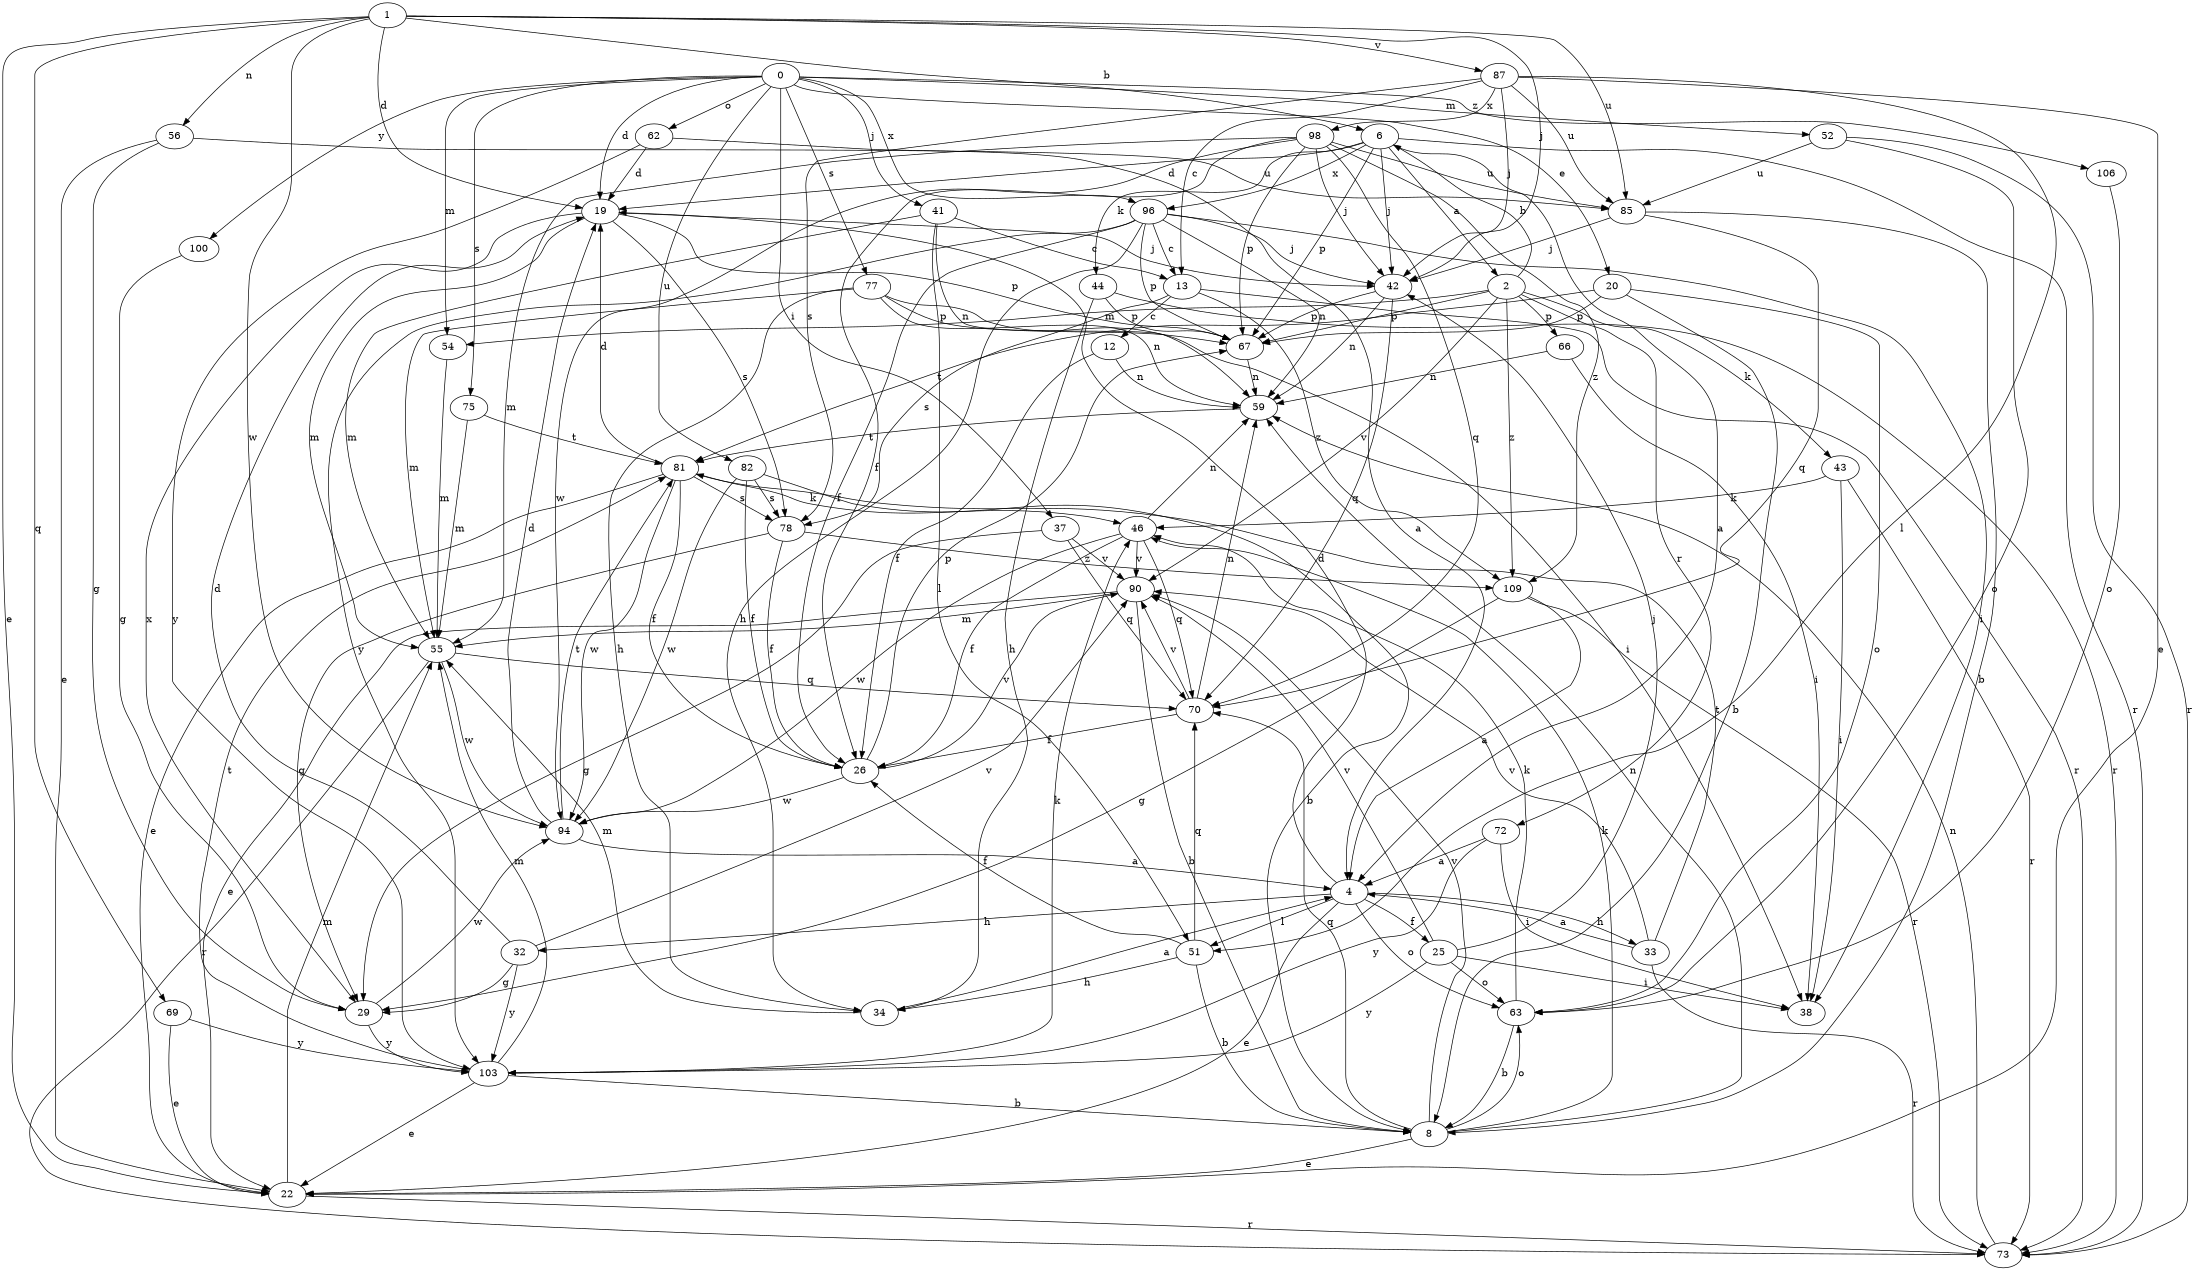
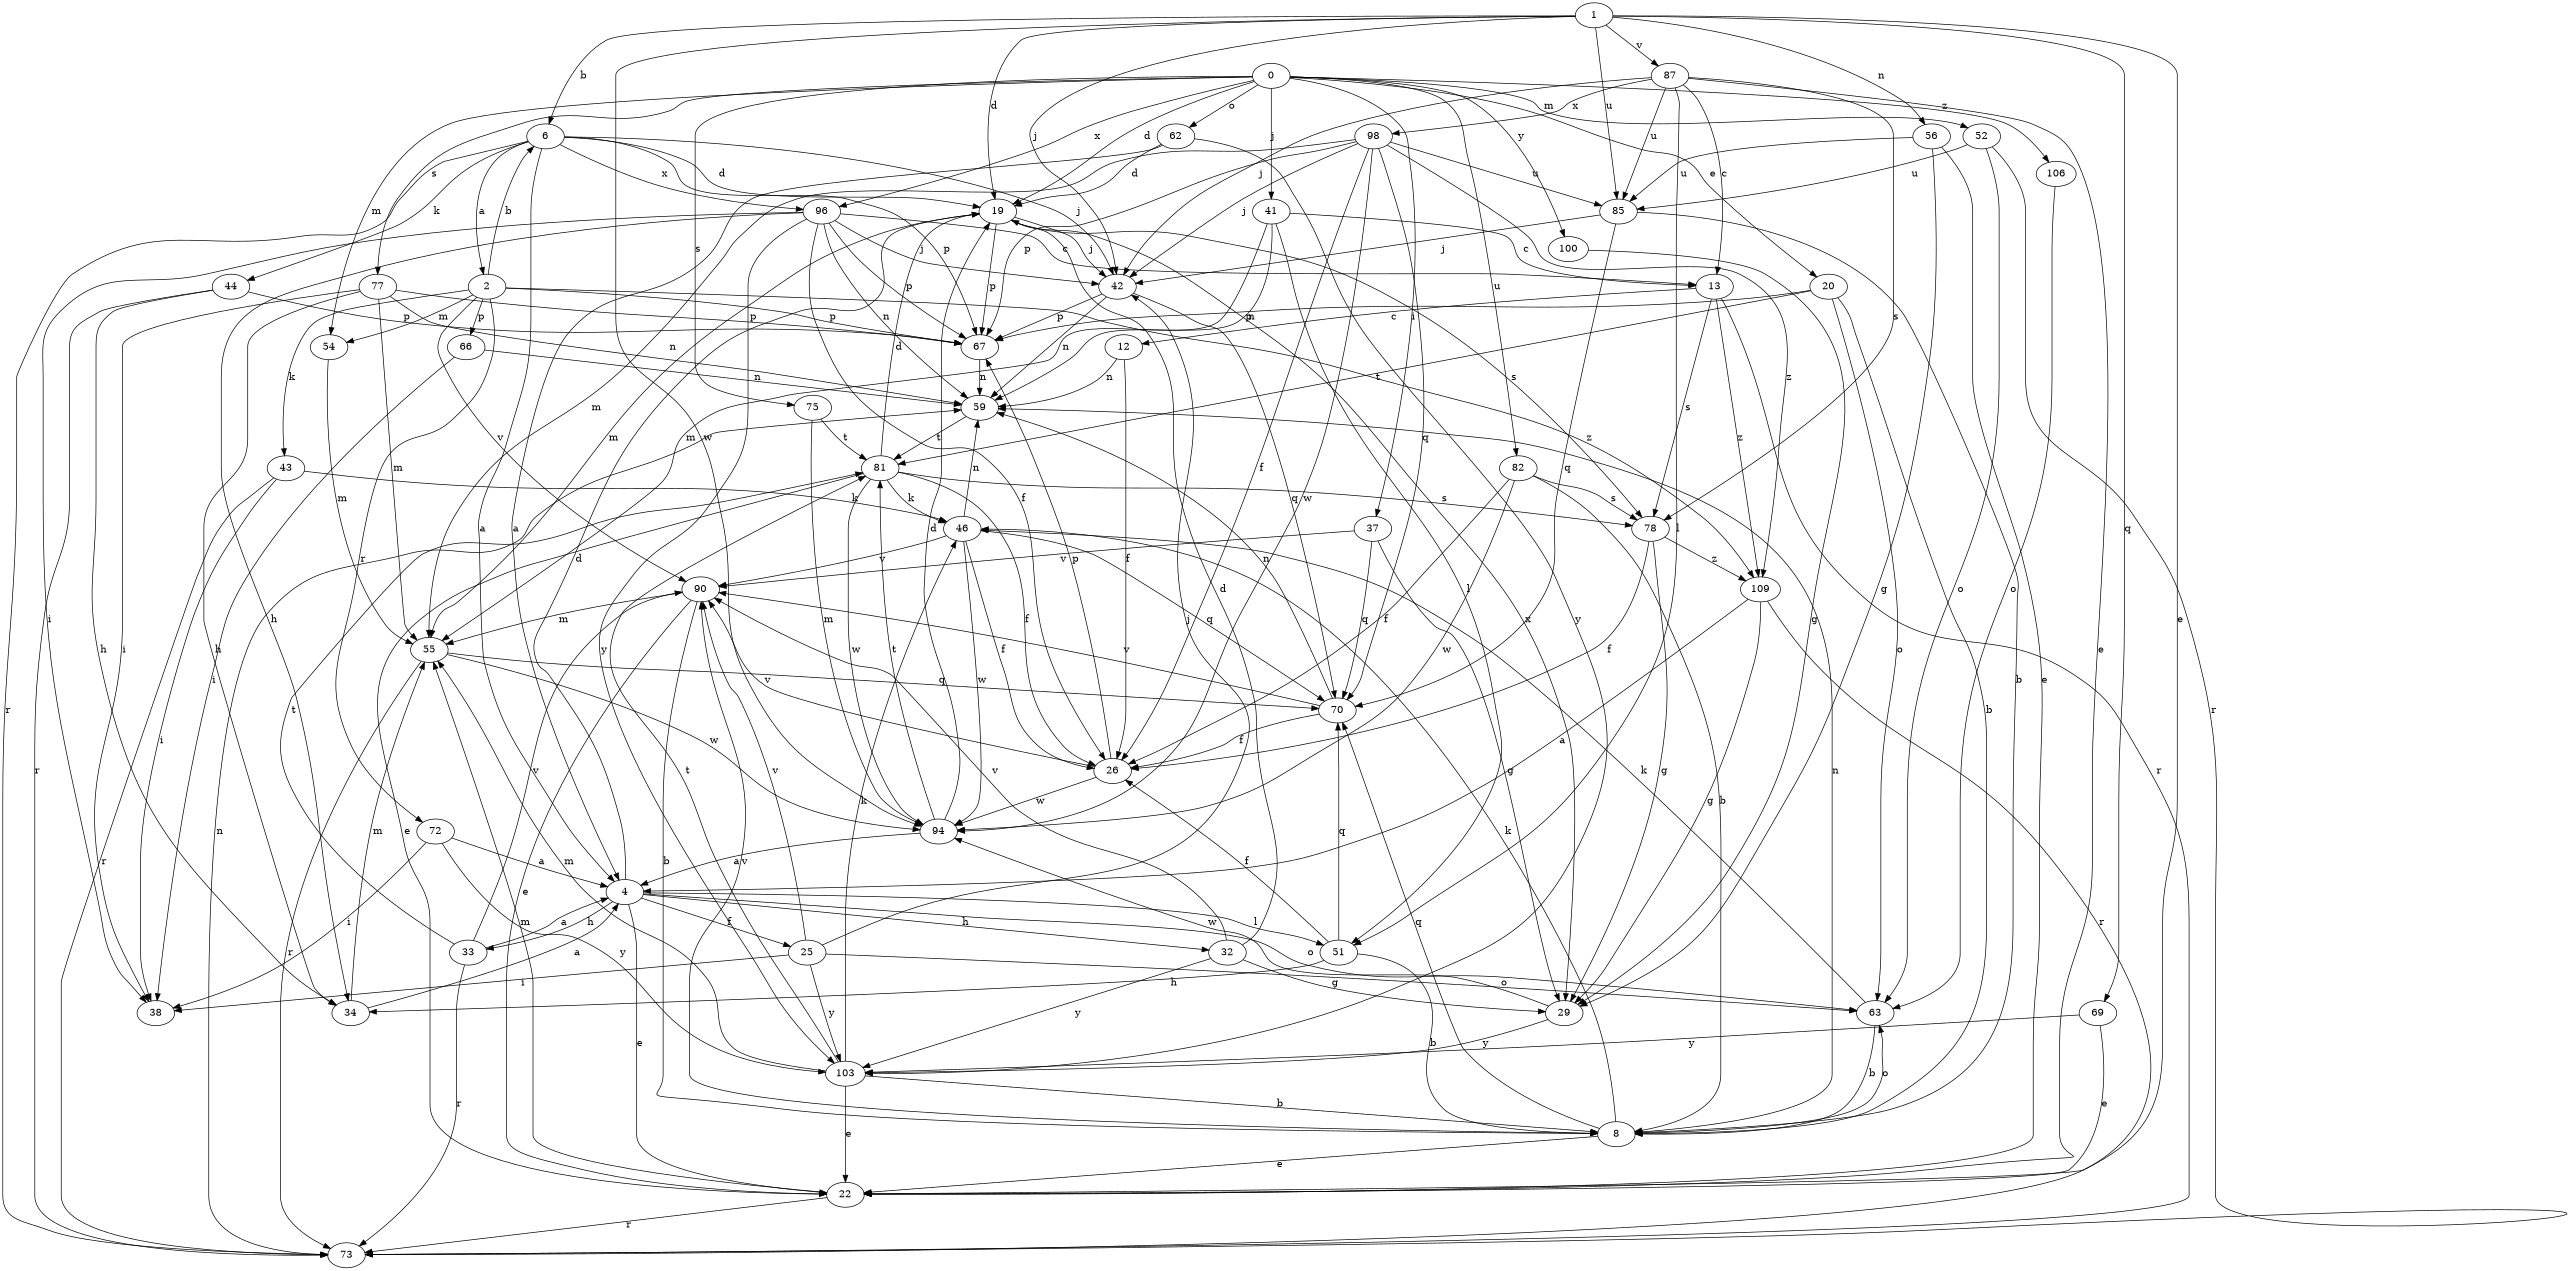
(453, 525) -> (826, 635)
